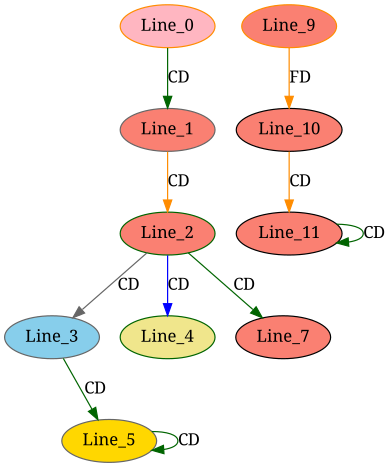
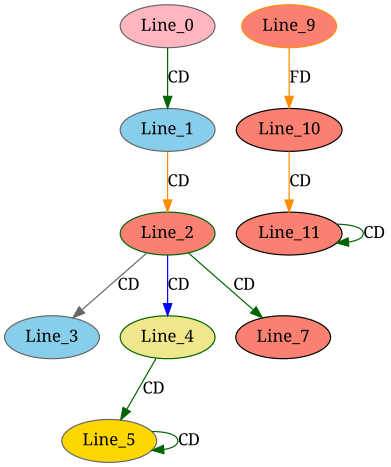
(168, 26) -> (168, 26)
(168, 130) -> (168, 130)
(78, 384) -> (141, 384)
